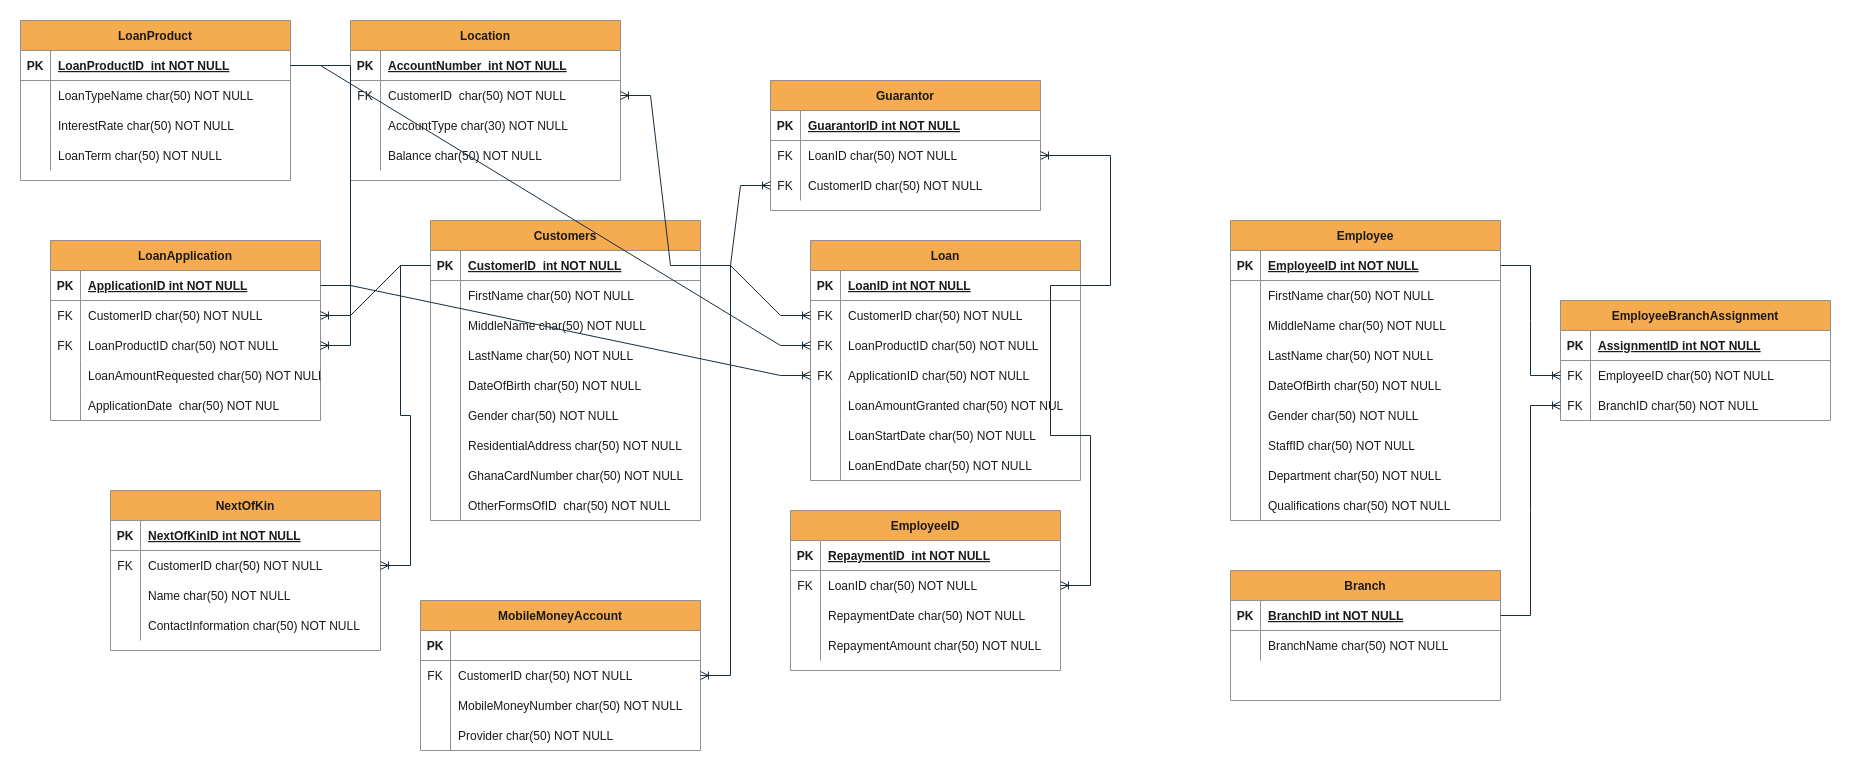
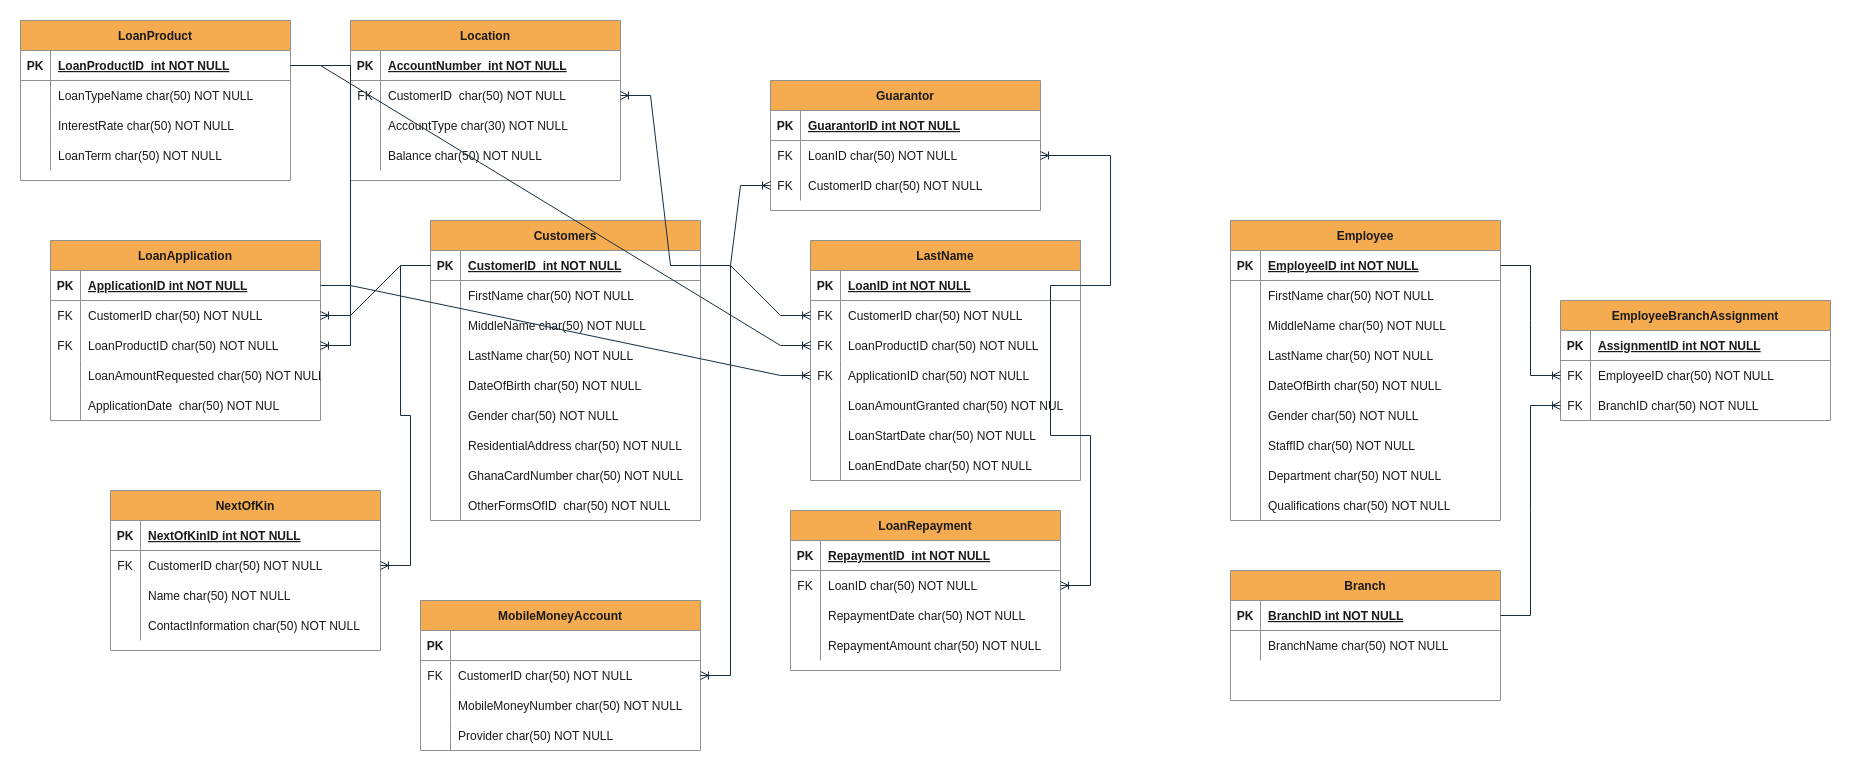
(945, 256) -> (945, 256)
(925, 526) -> (925, 526)
